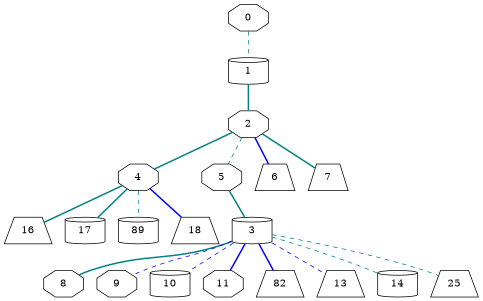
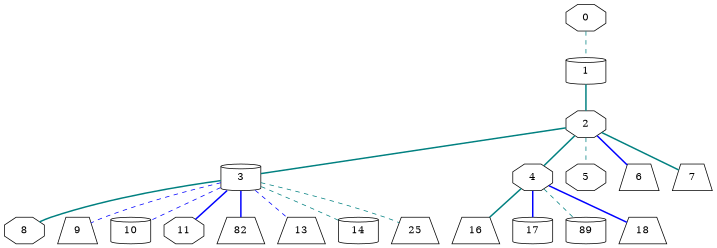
(112, 203) -> (533, 204)
(237, 204) -> (413, 151)
(117, 284) -> (78, 231)
